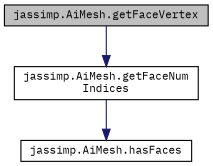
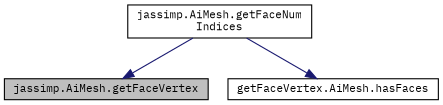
(106, 41) -> (163, 55)
(106, 151) -> (333, 89)
